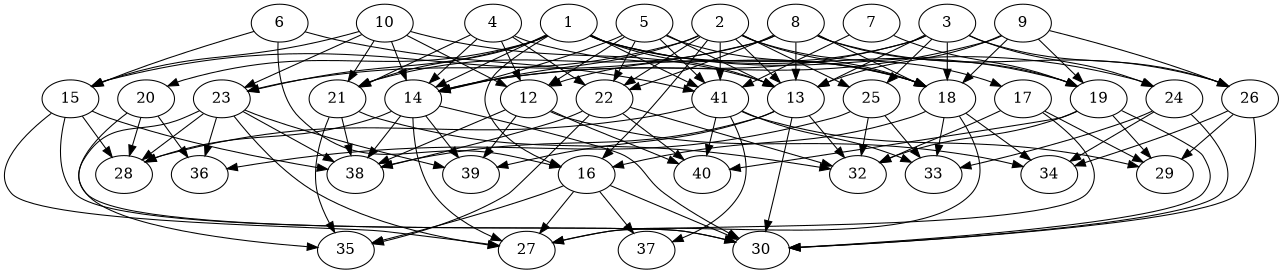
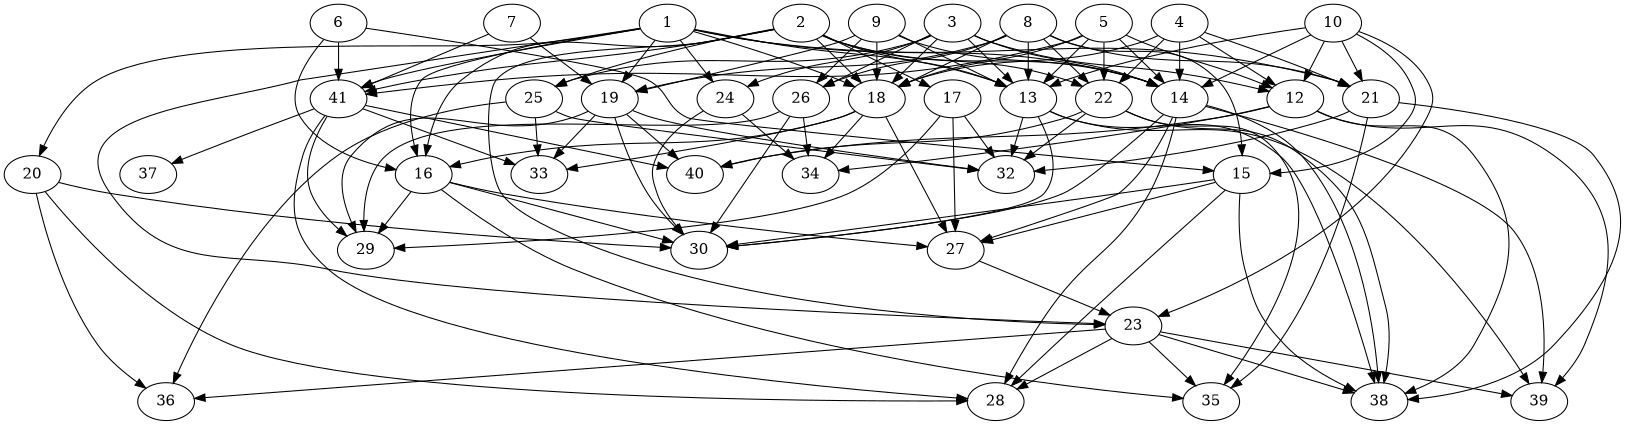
(1063, 142) -> (578, 133)
(347, 208) -> (1040, 286)
(613, 208) -> (398, 208)
